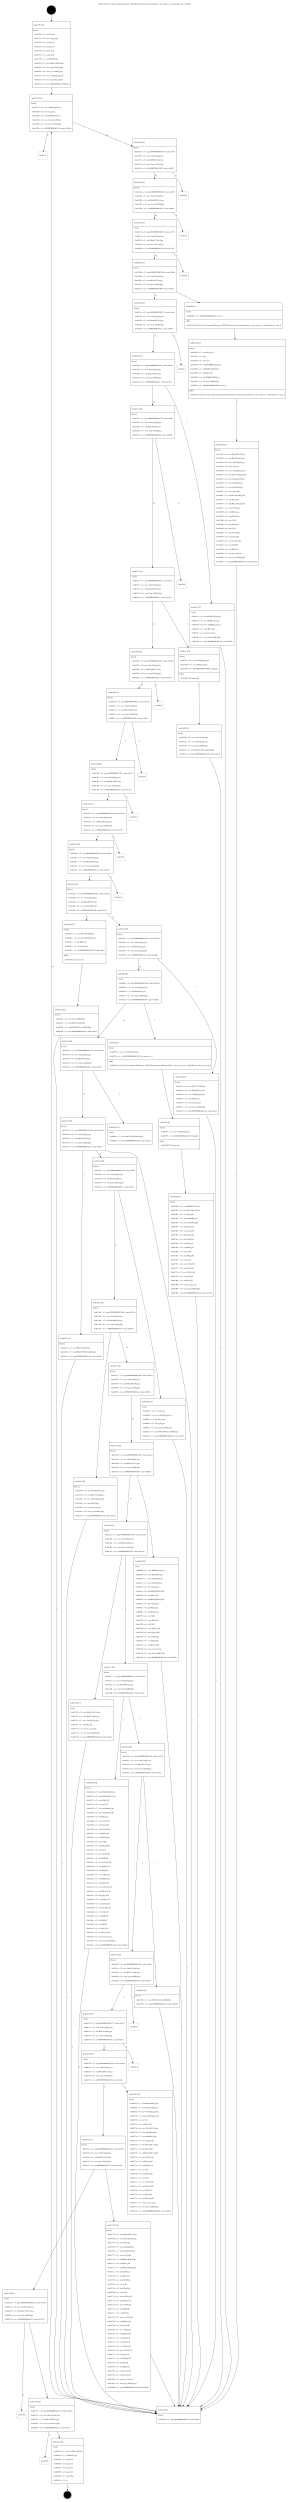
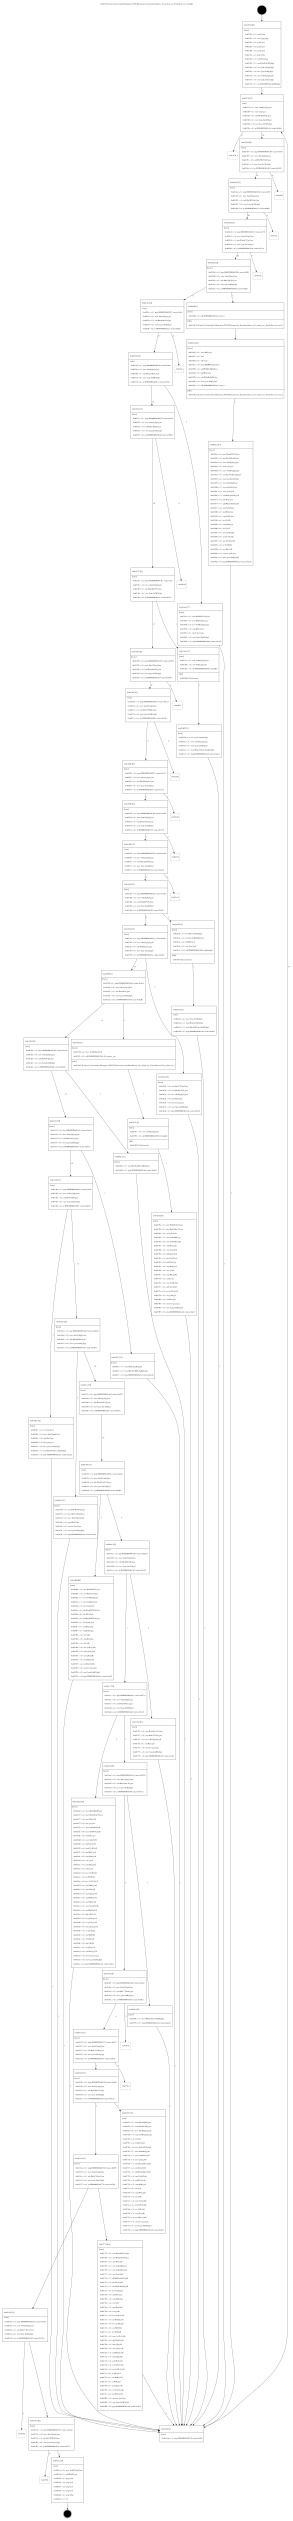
(191, 1762) -> (184, 1796)
